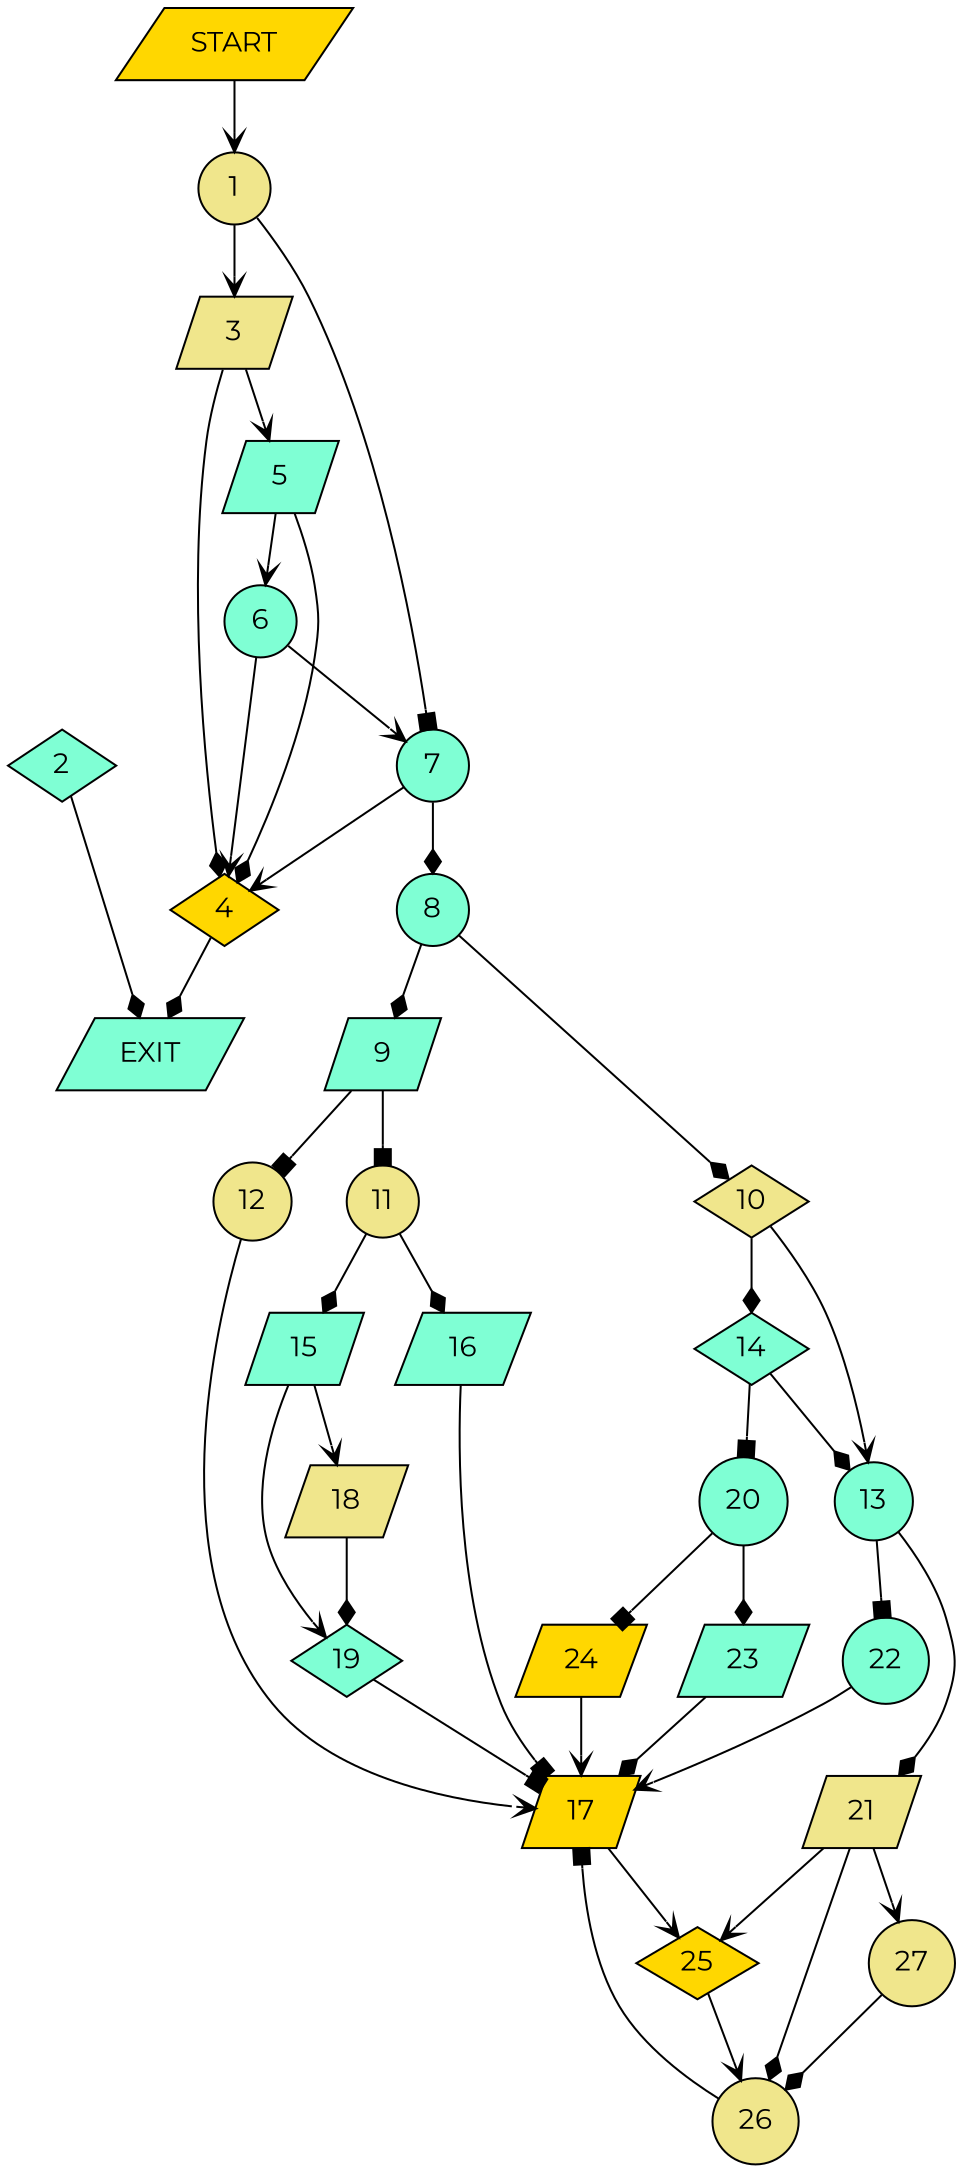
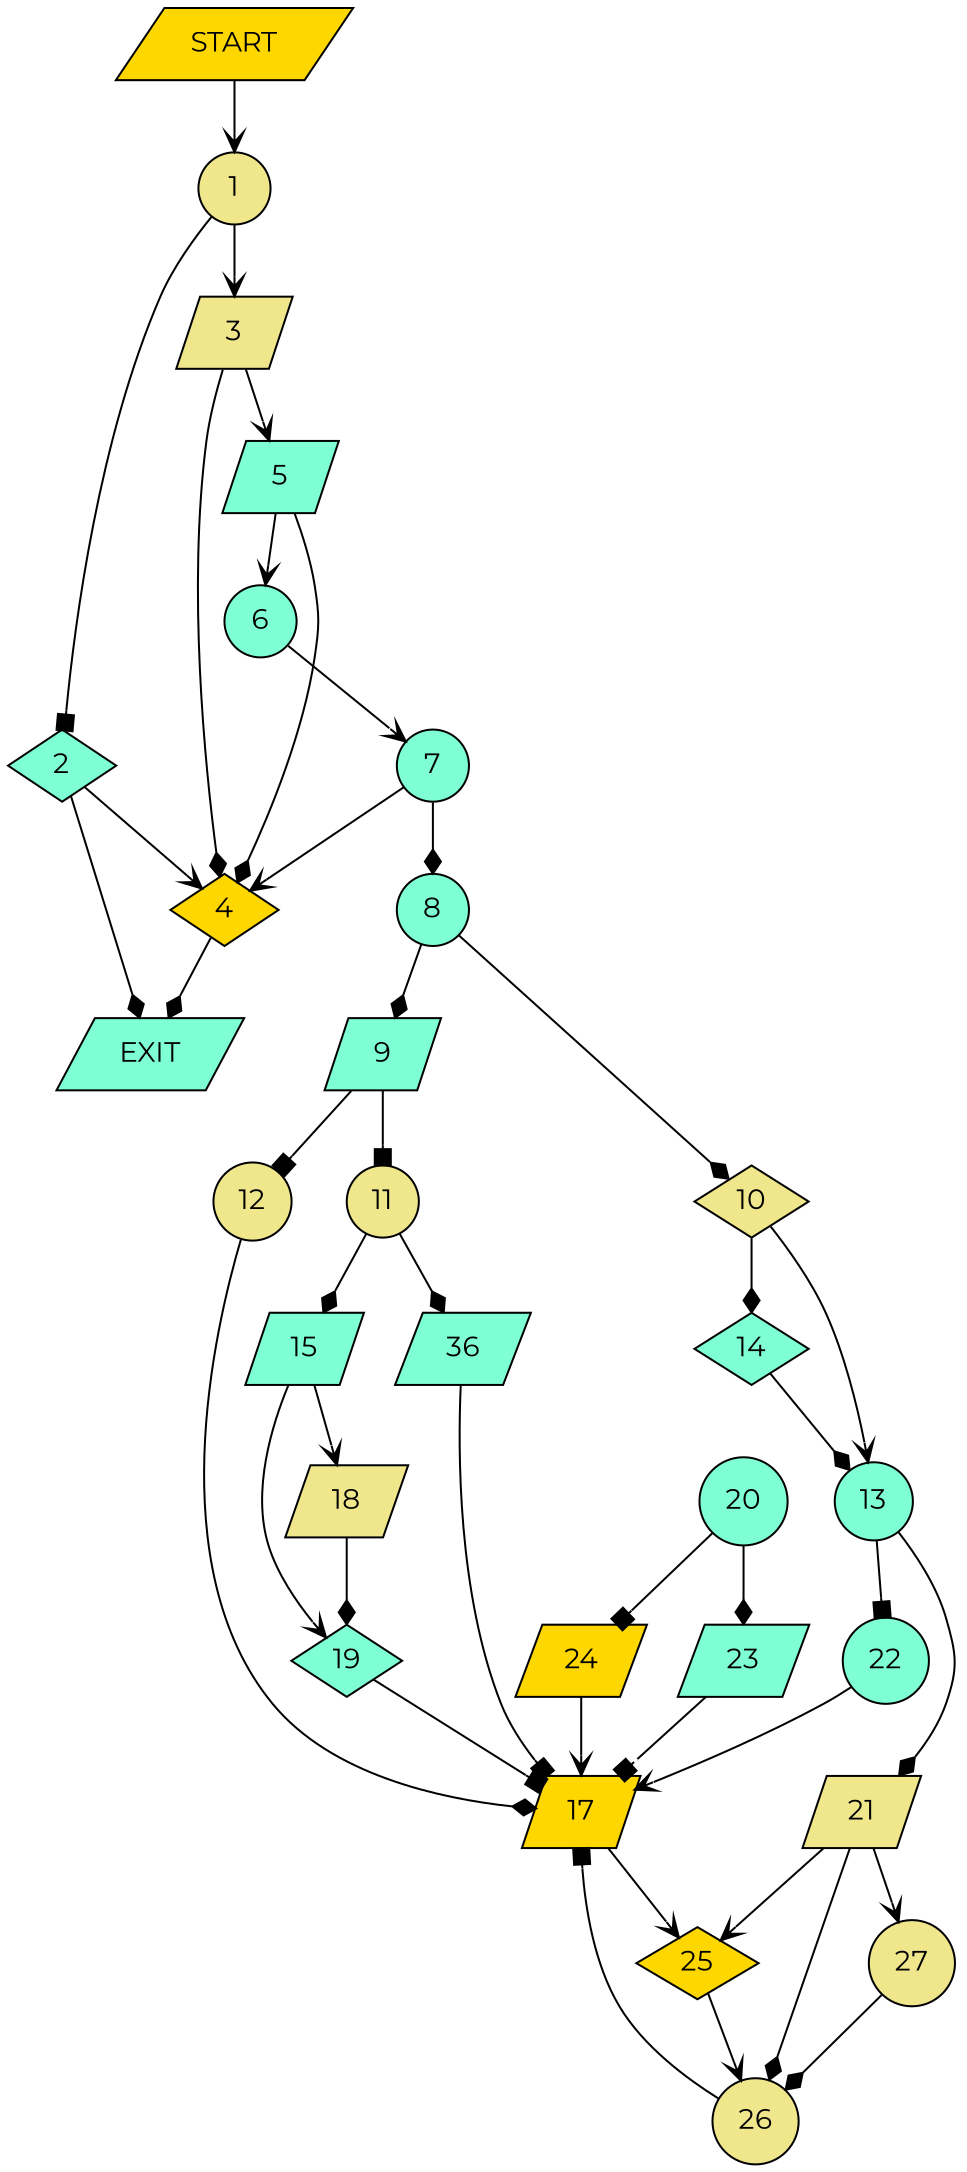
(369, 454) -> (109, 454)
(244, 757) -> (136, 831)
(463, 1349) -> (463, 1349)
(748, 1410) -> none
(224, 1608) -> (224, 1608)
(672, 1728) -> (672, 1728)
